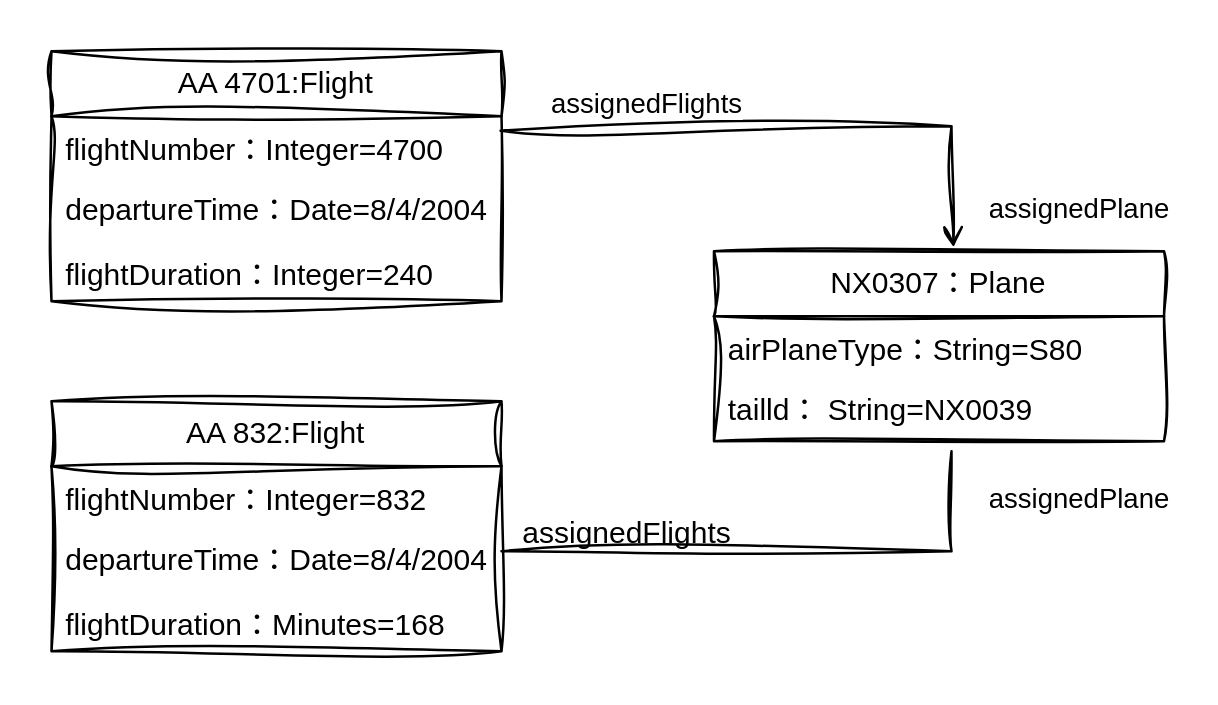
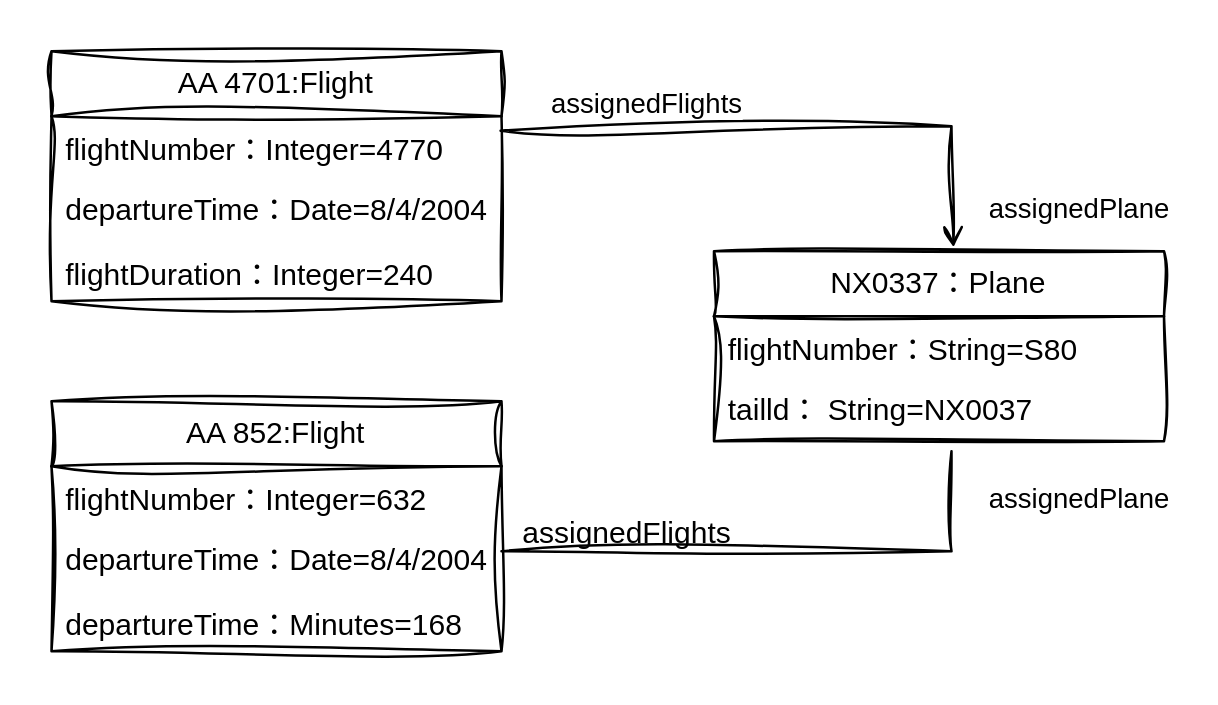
(275, 152) -> (275, 152)
(939, 284) -> (939, 284)
(917, 352) -> (917, 352)
(892, 412) -> (892, 412)
(276, 434) -> (276, 434)
(267, 502) -> (267, 502)
(276, 627) -> (275, 627)
